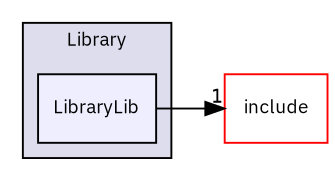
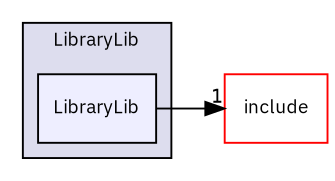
(97, 41) -> (97, 41)
